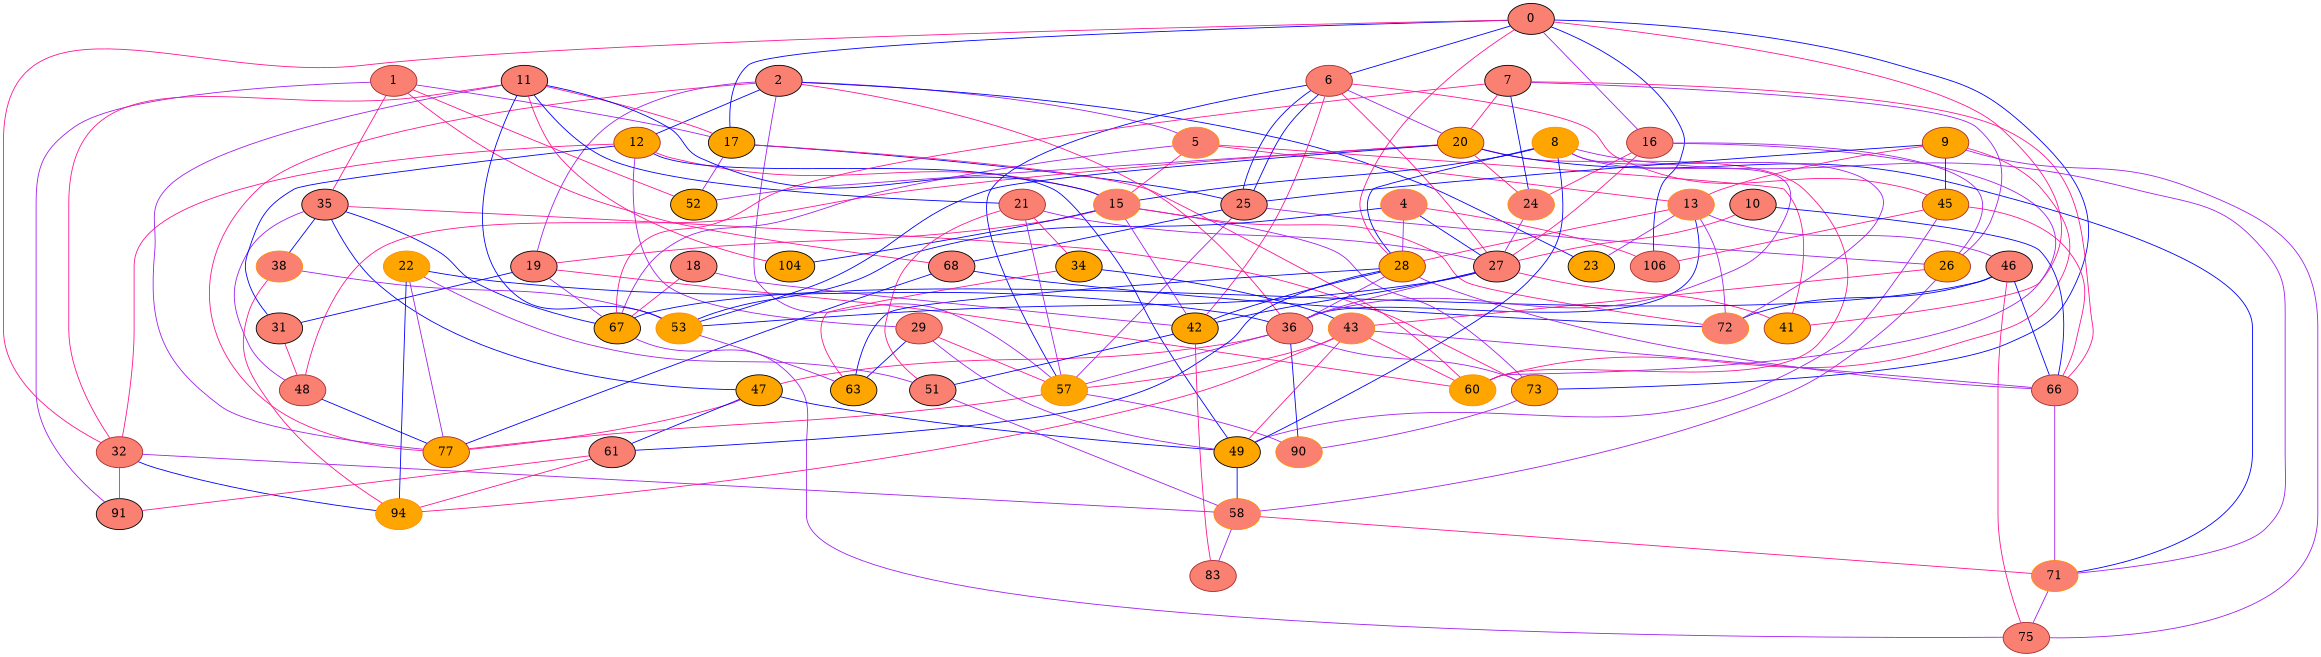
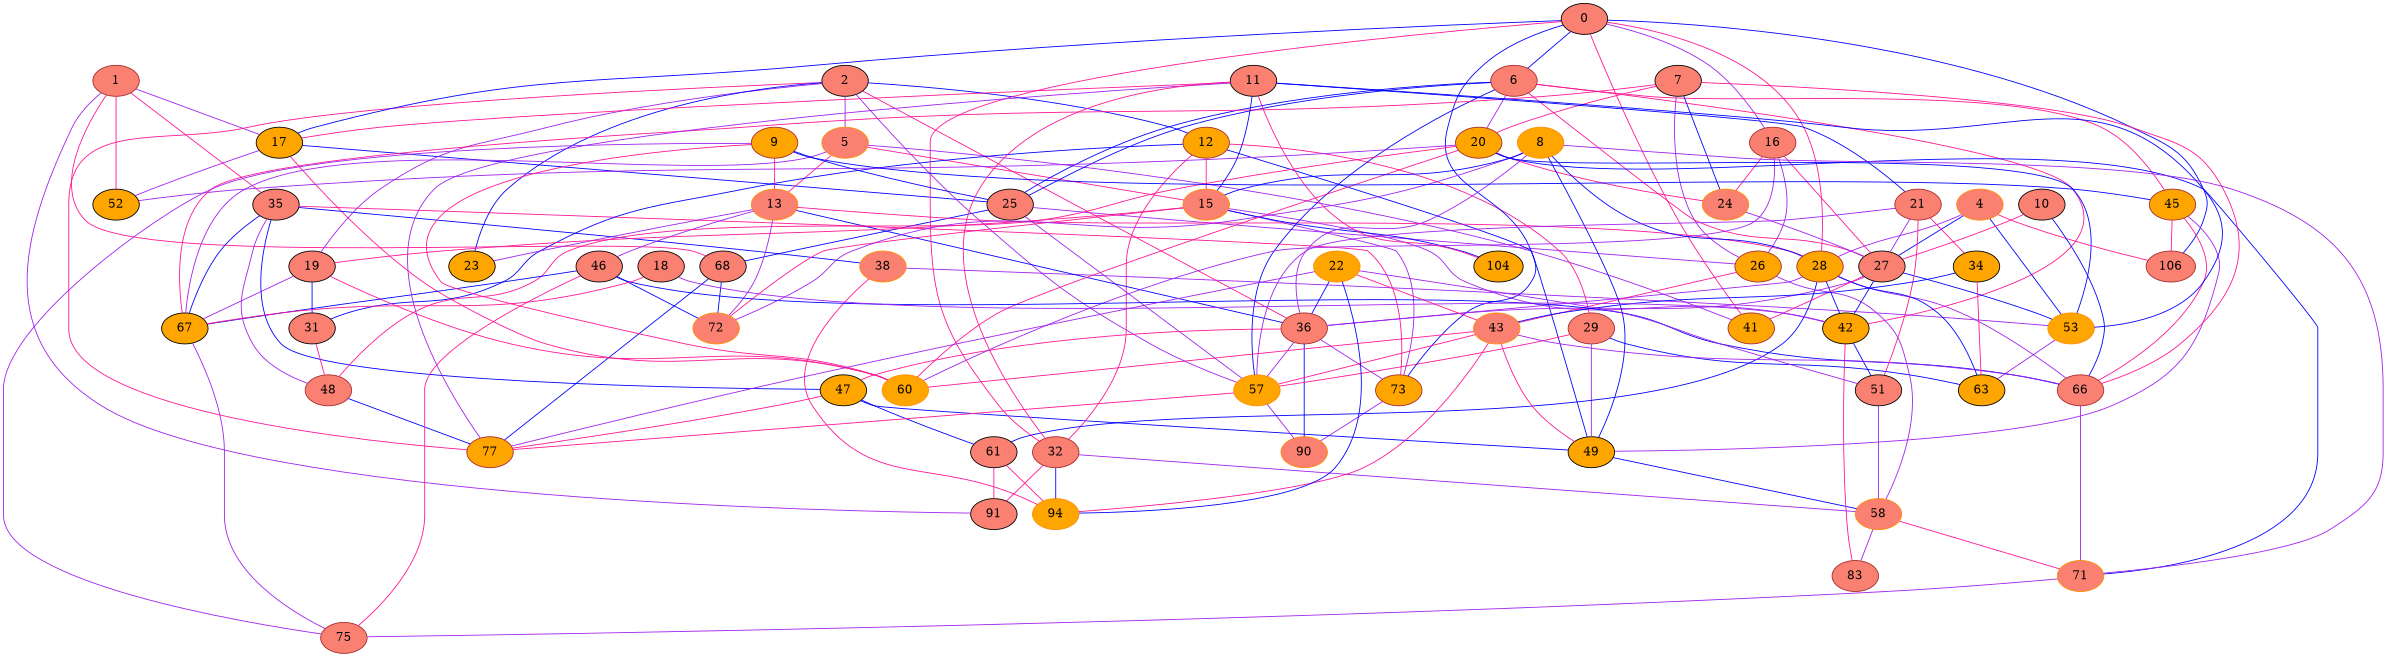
(1532, 167) -> (1285, 197)
none -> (1417, 298)
(757, 313) -> (1427, 178)
